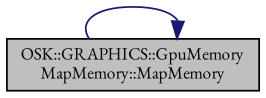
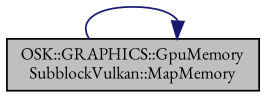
(133, 65) -> (133, 65)
